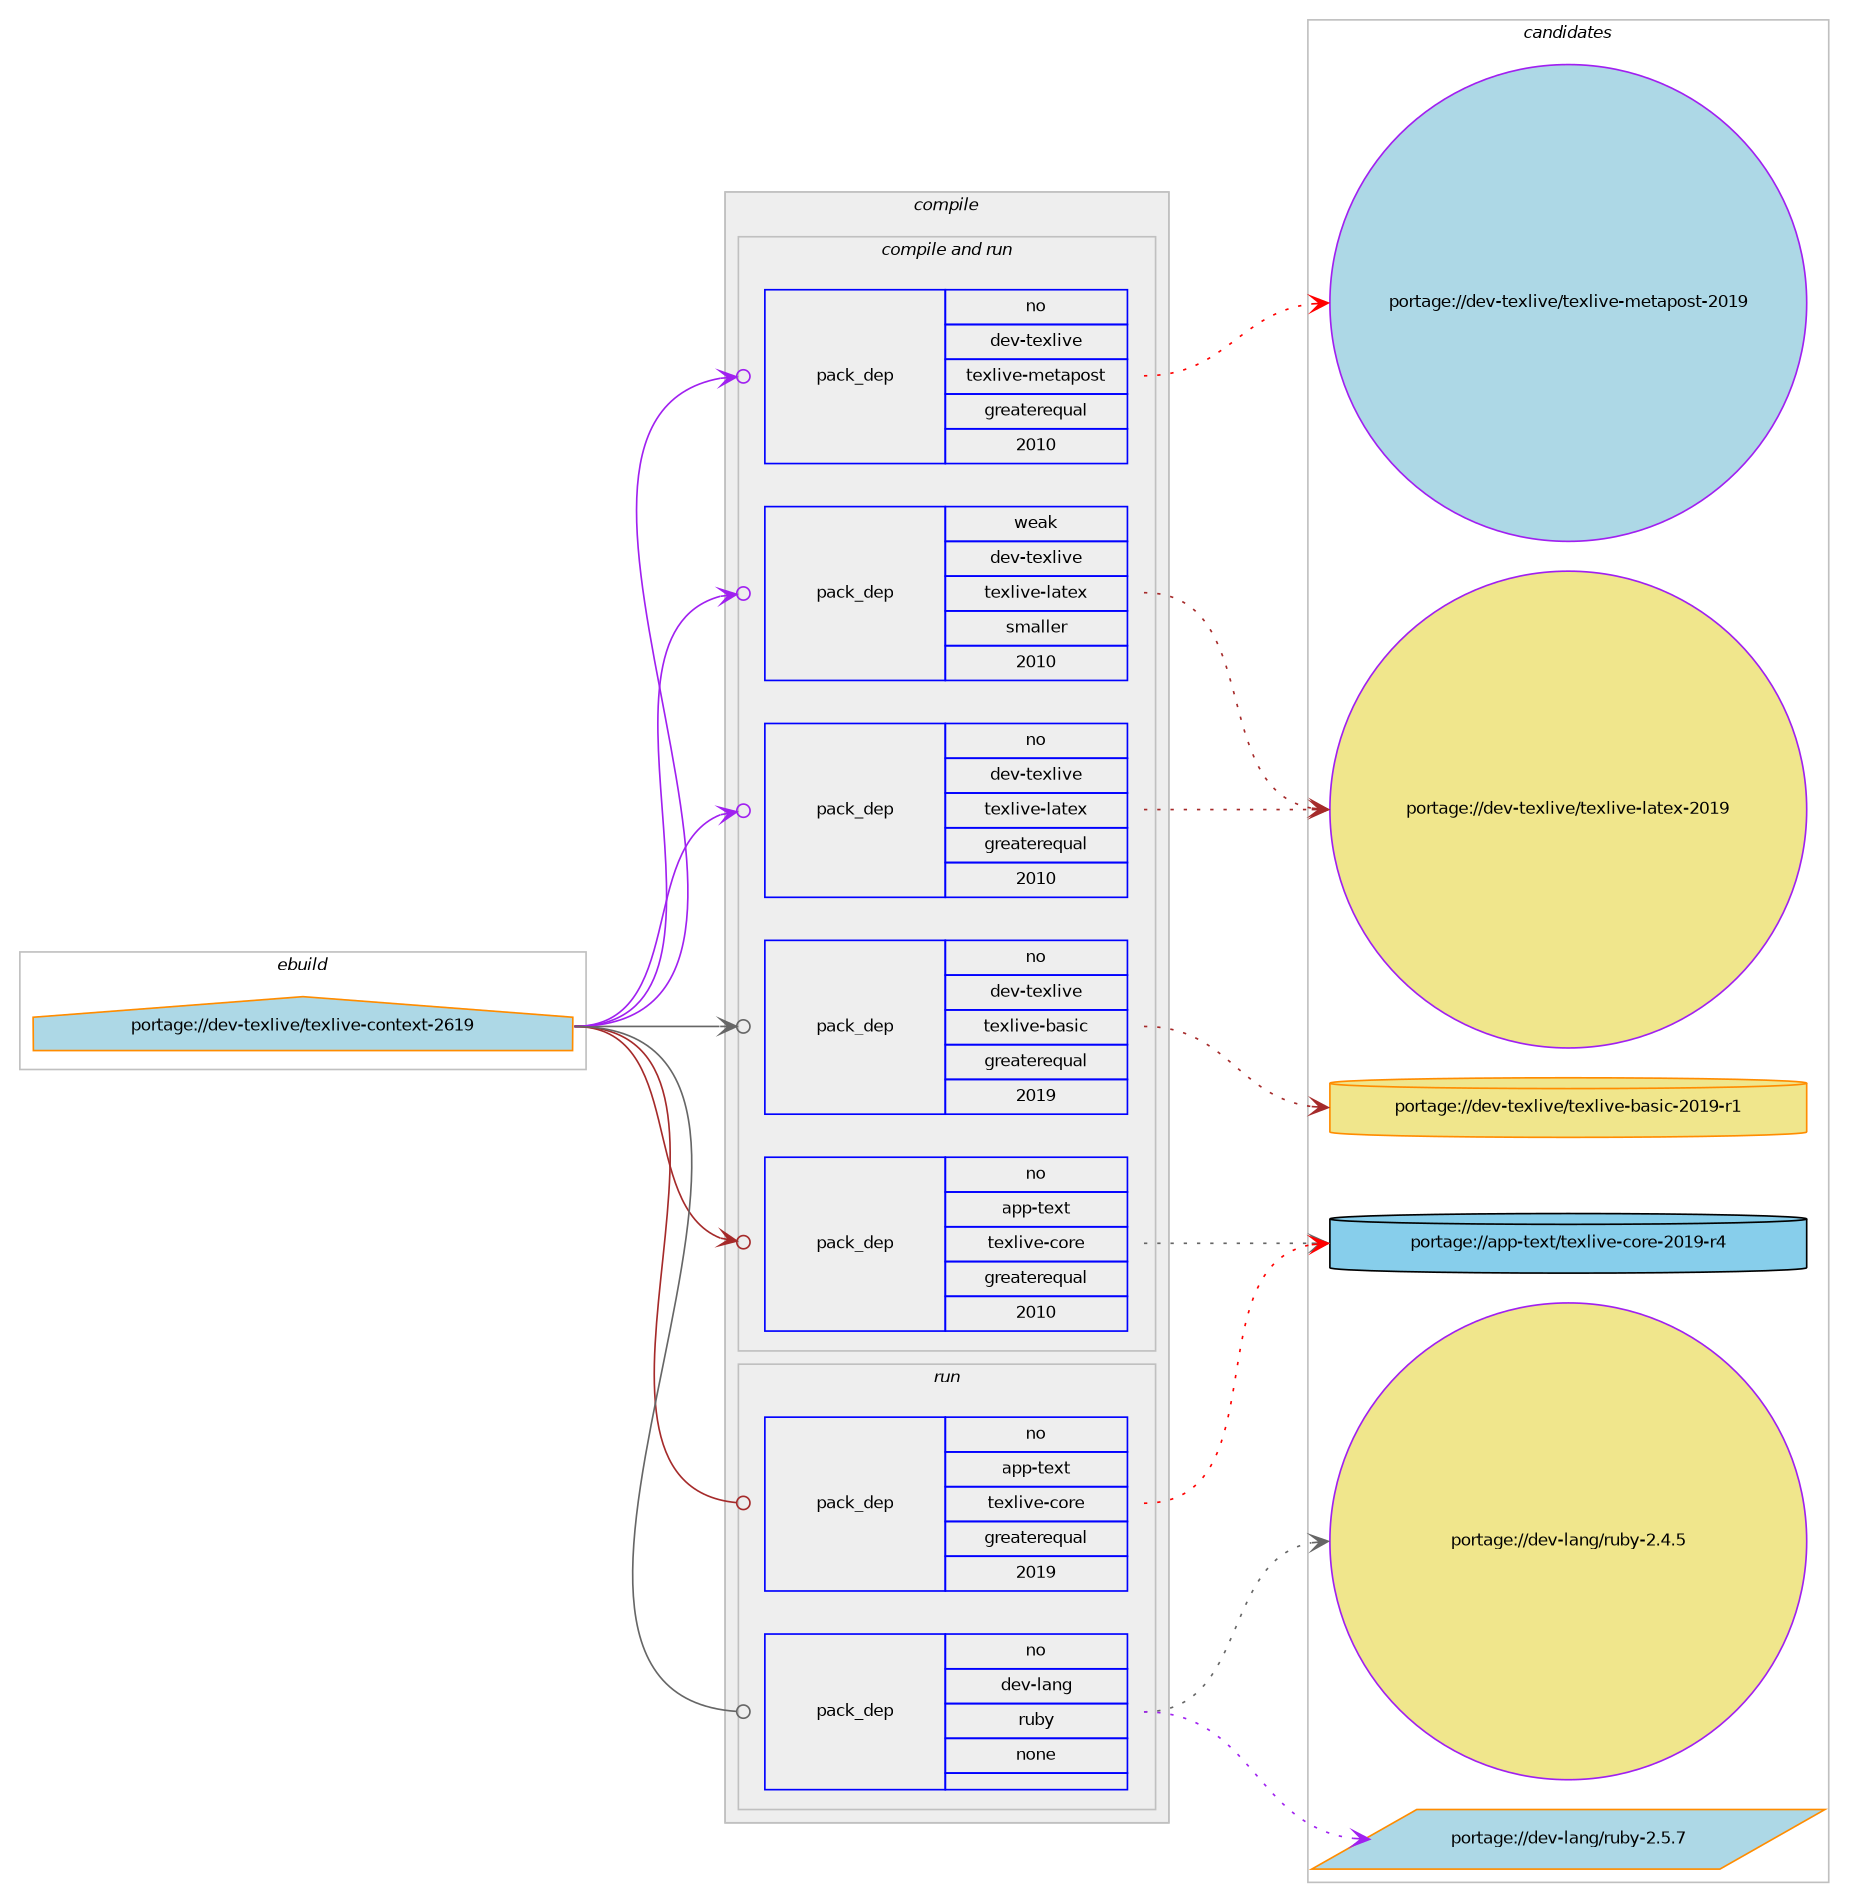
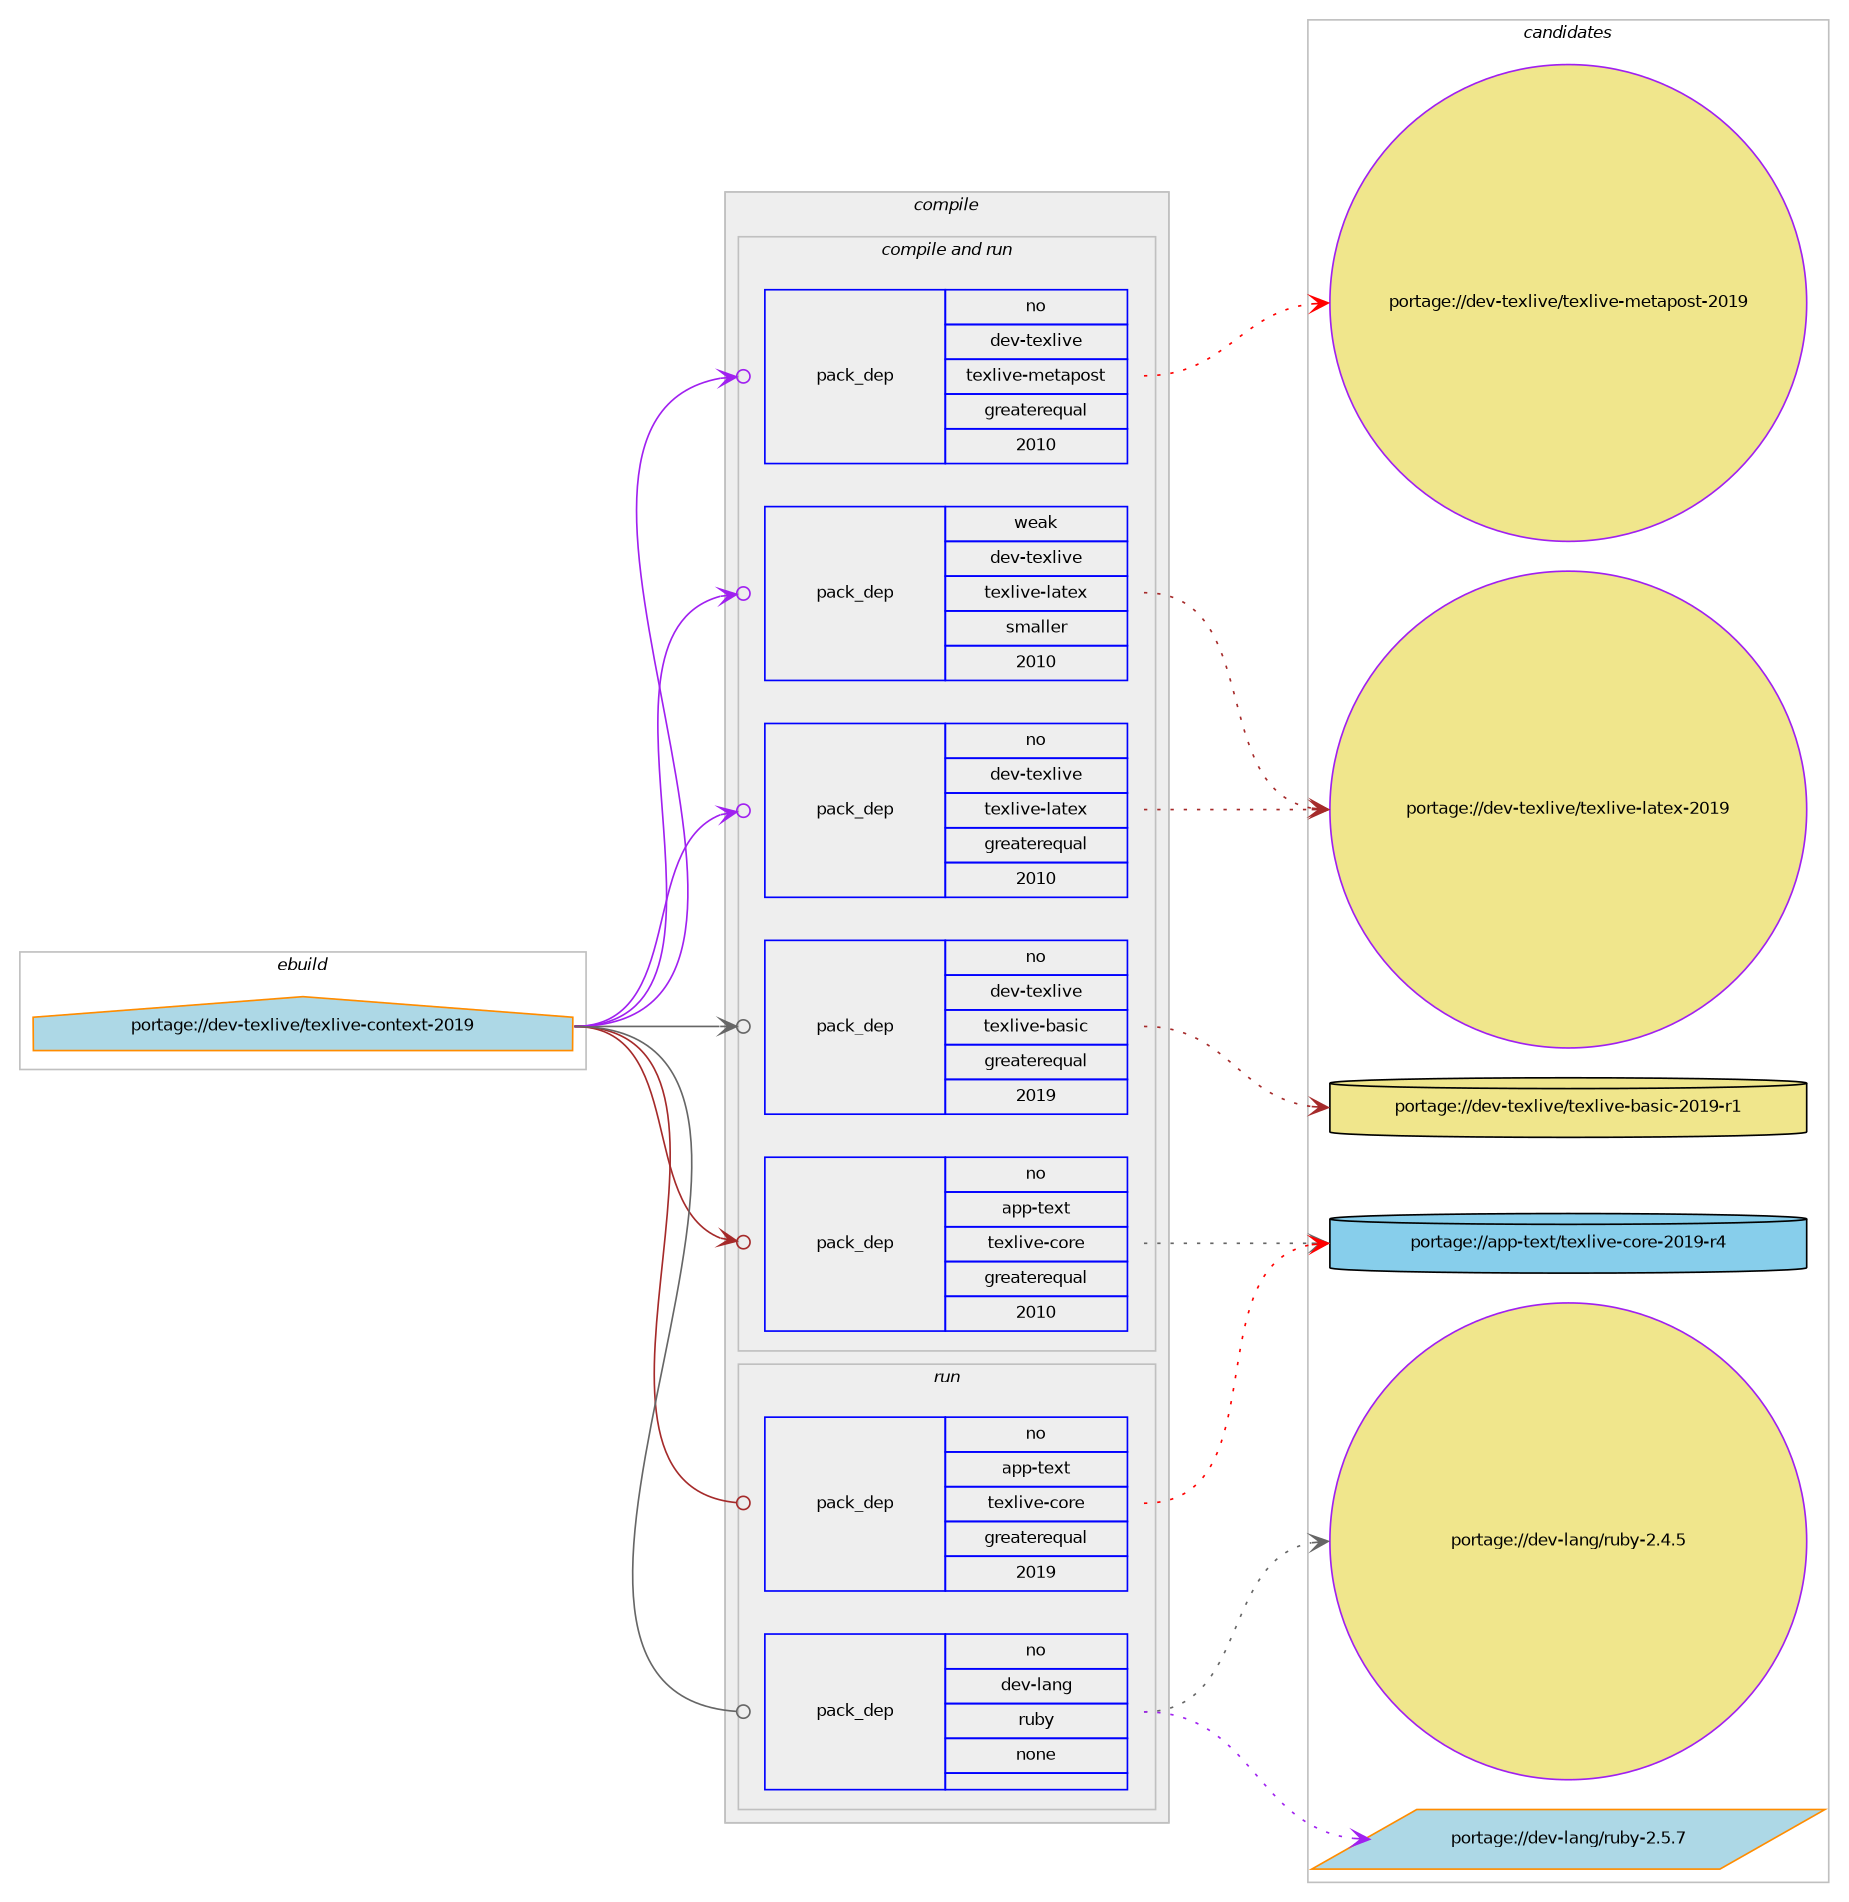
(1568, 303) -> (1568, 303)
(303, 1026) -> (303, 1026)
(1568, 1108) -> (1568, 1108)
